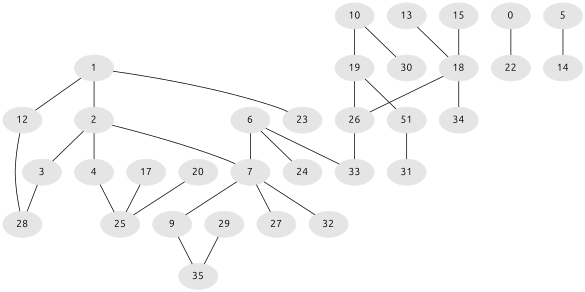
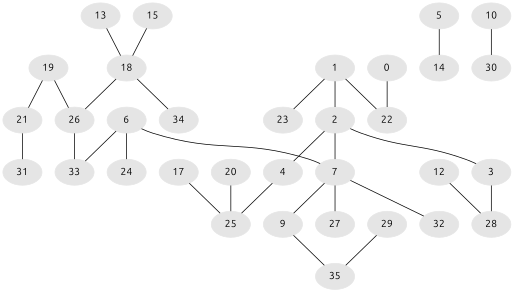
(355, 42) -> none
(58, 94) -> (361, 94)
(407, 120) -> (22, 120)
